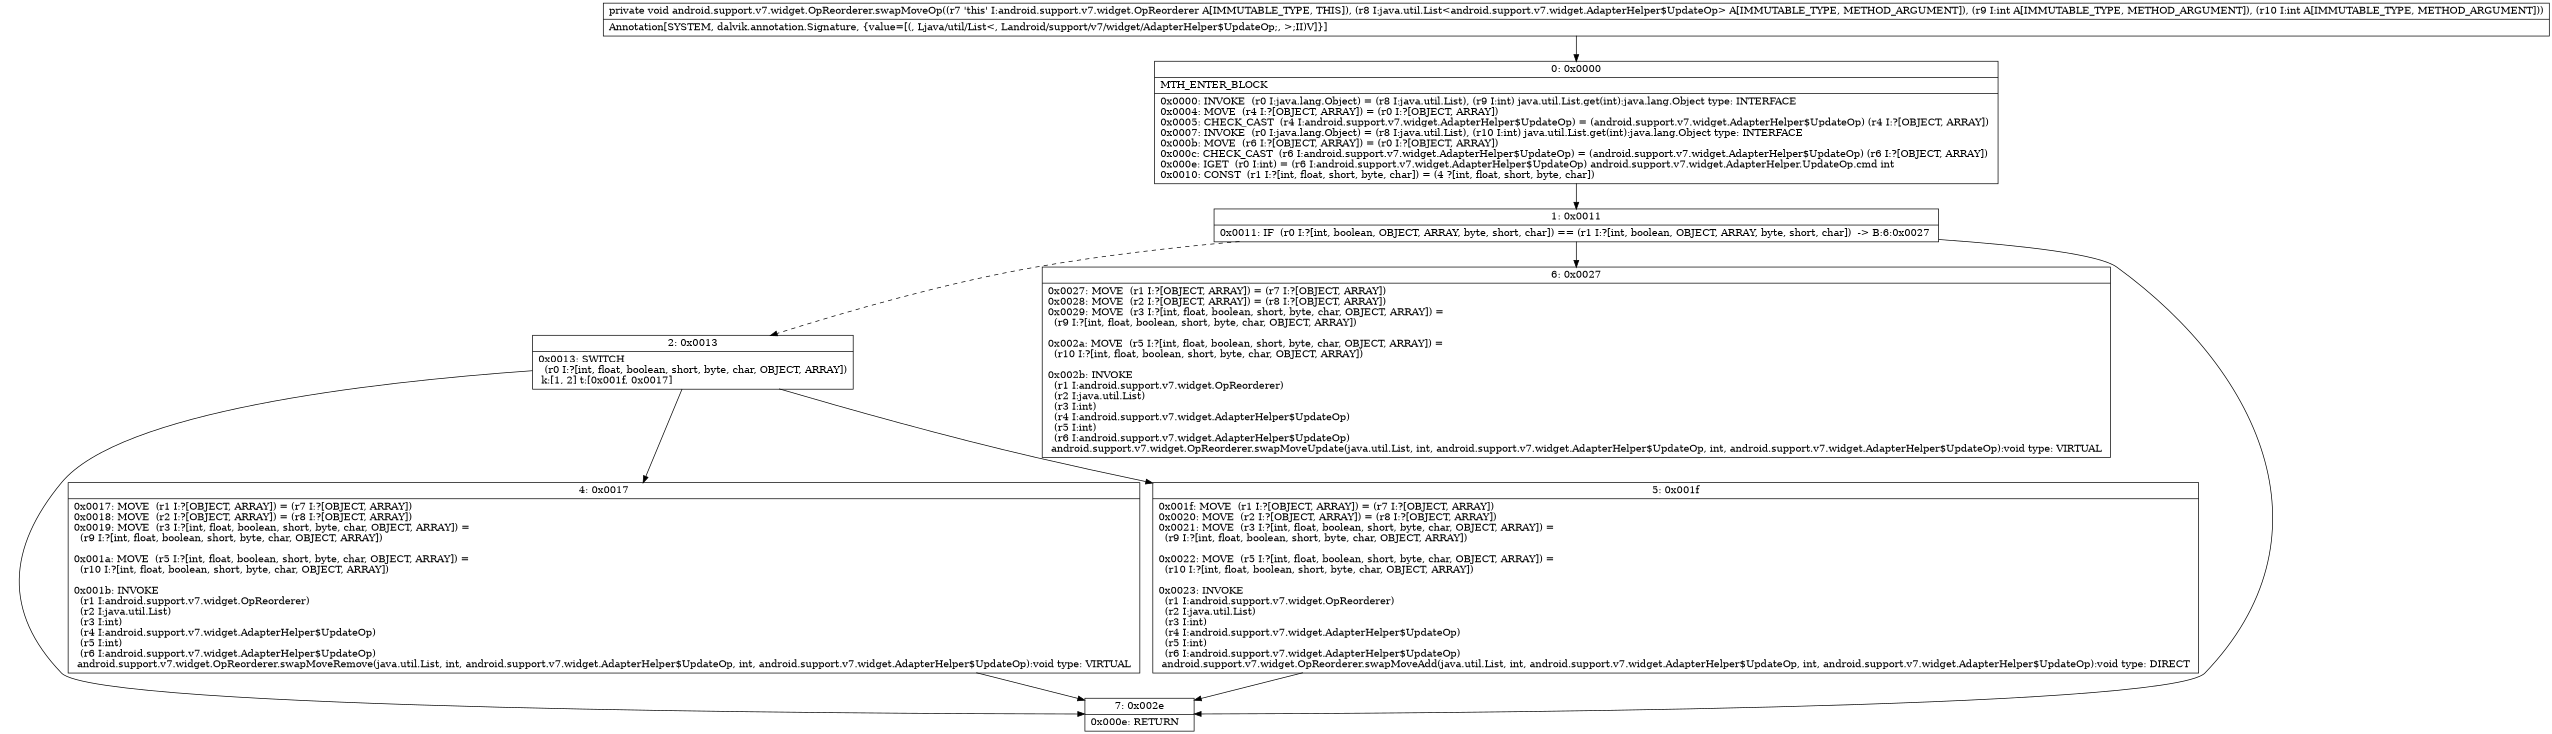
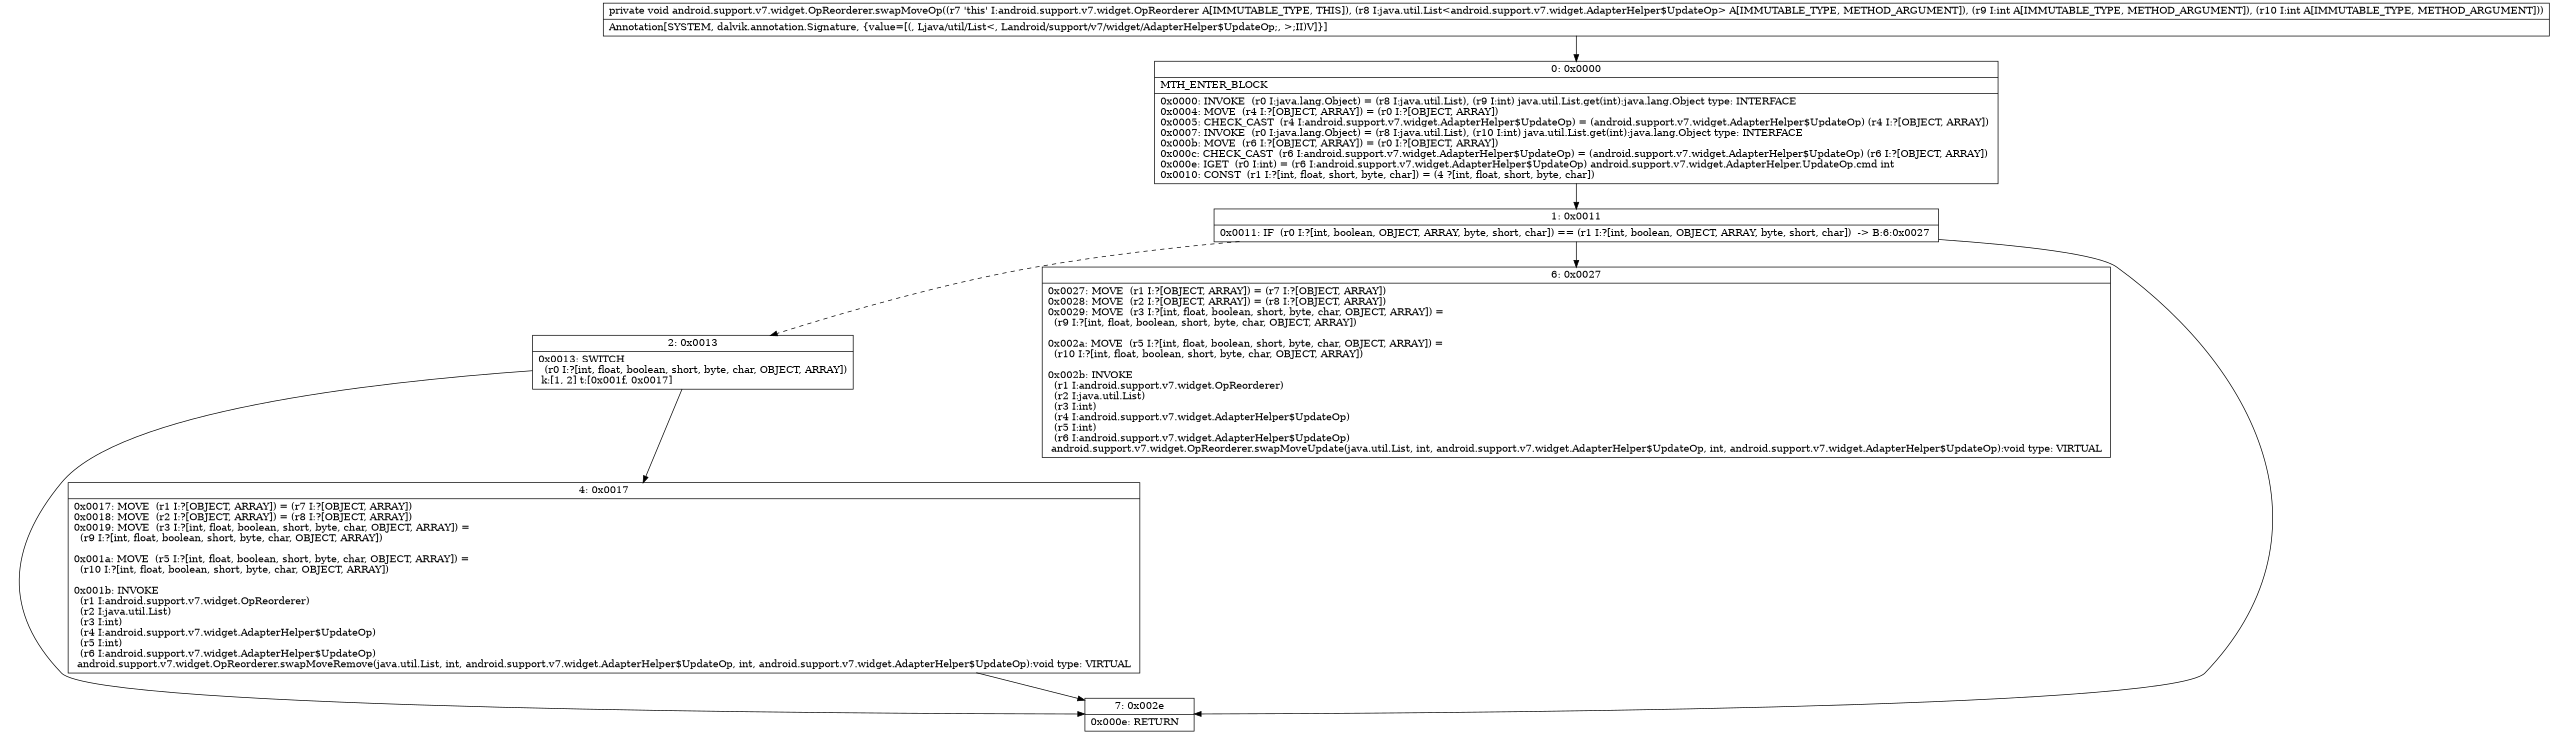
(1676, 578) -> none
